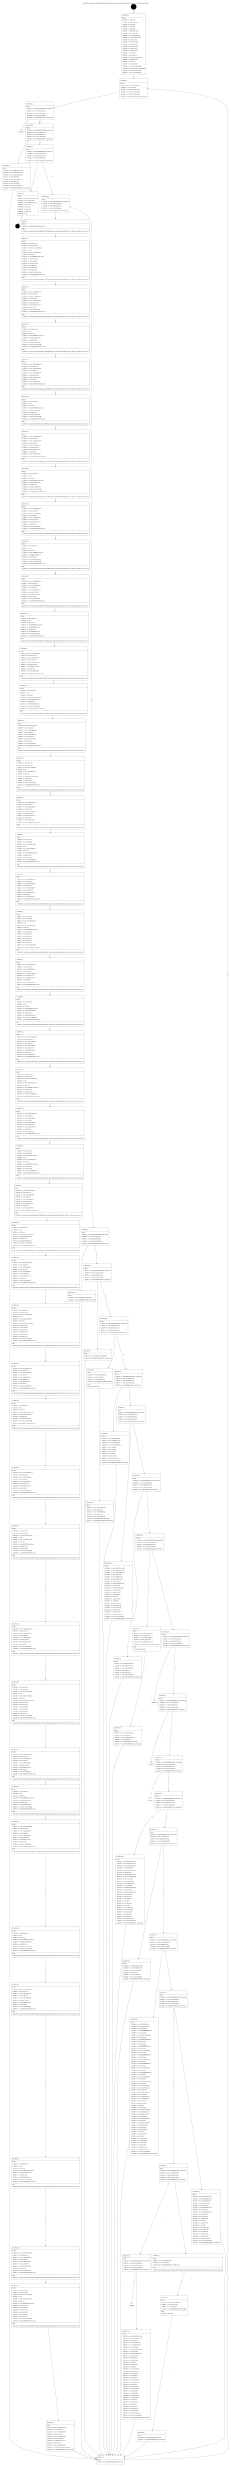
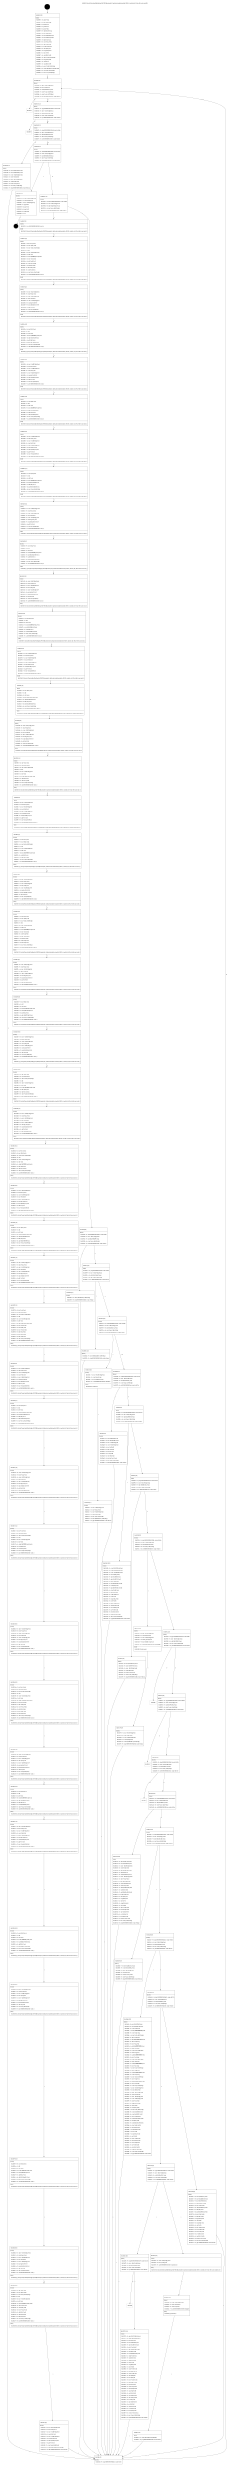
none -> (29, 111)
